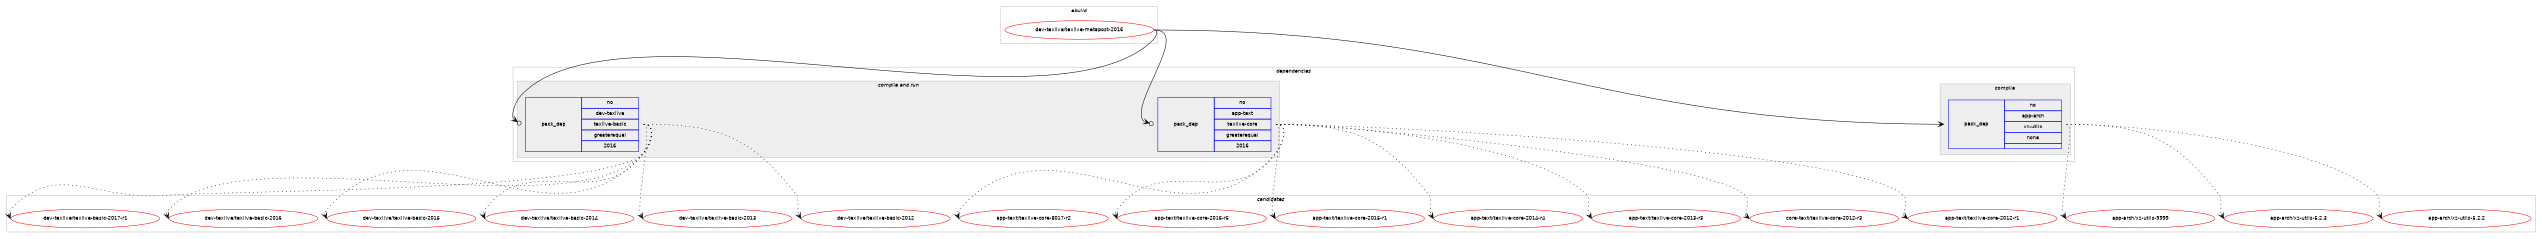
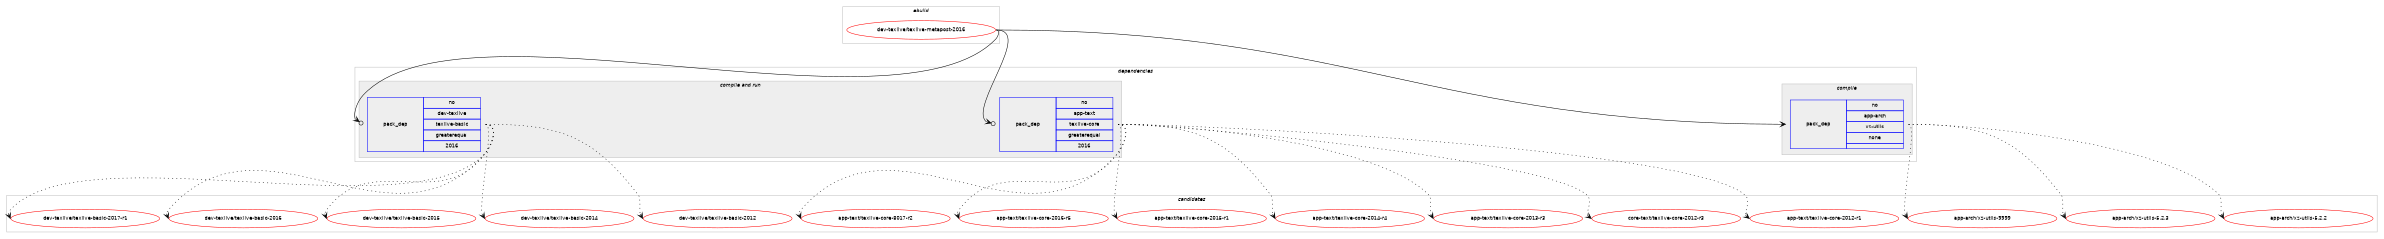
(718, 219) -> none
